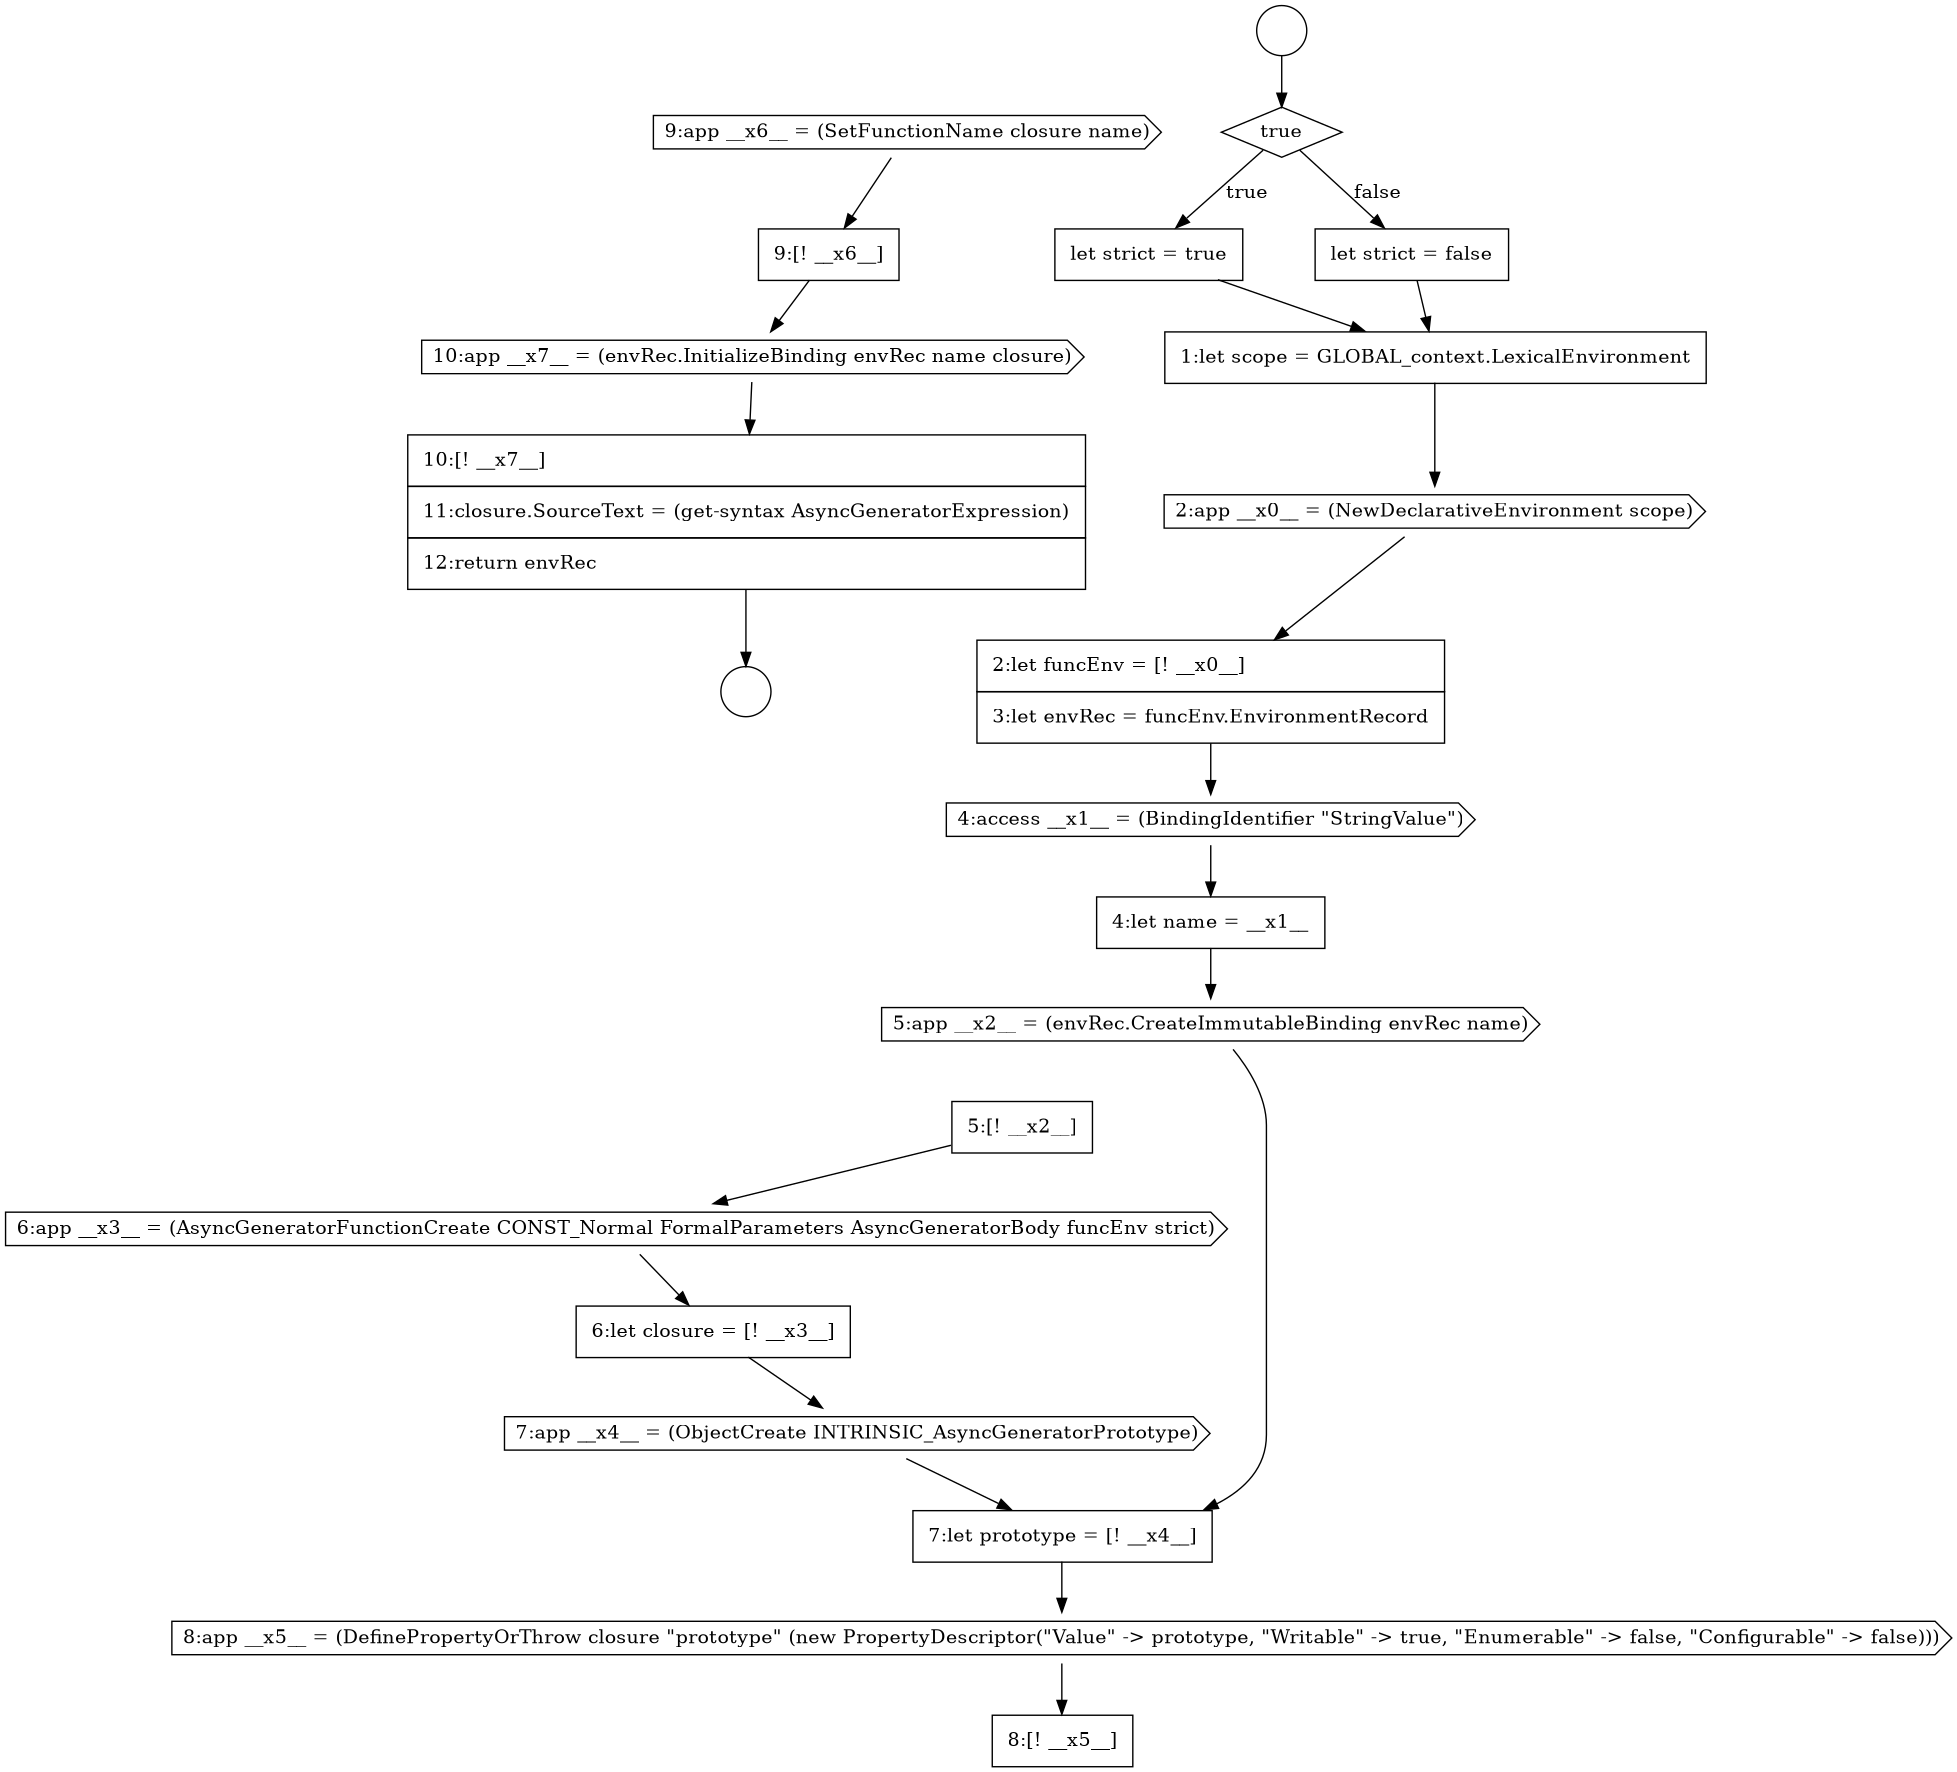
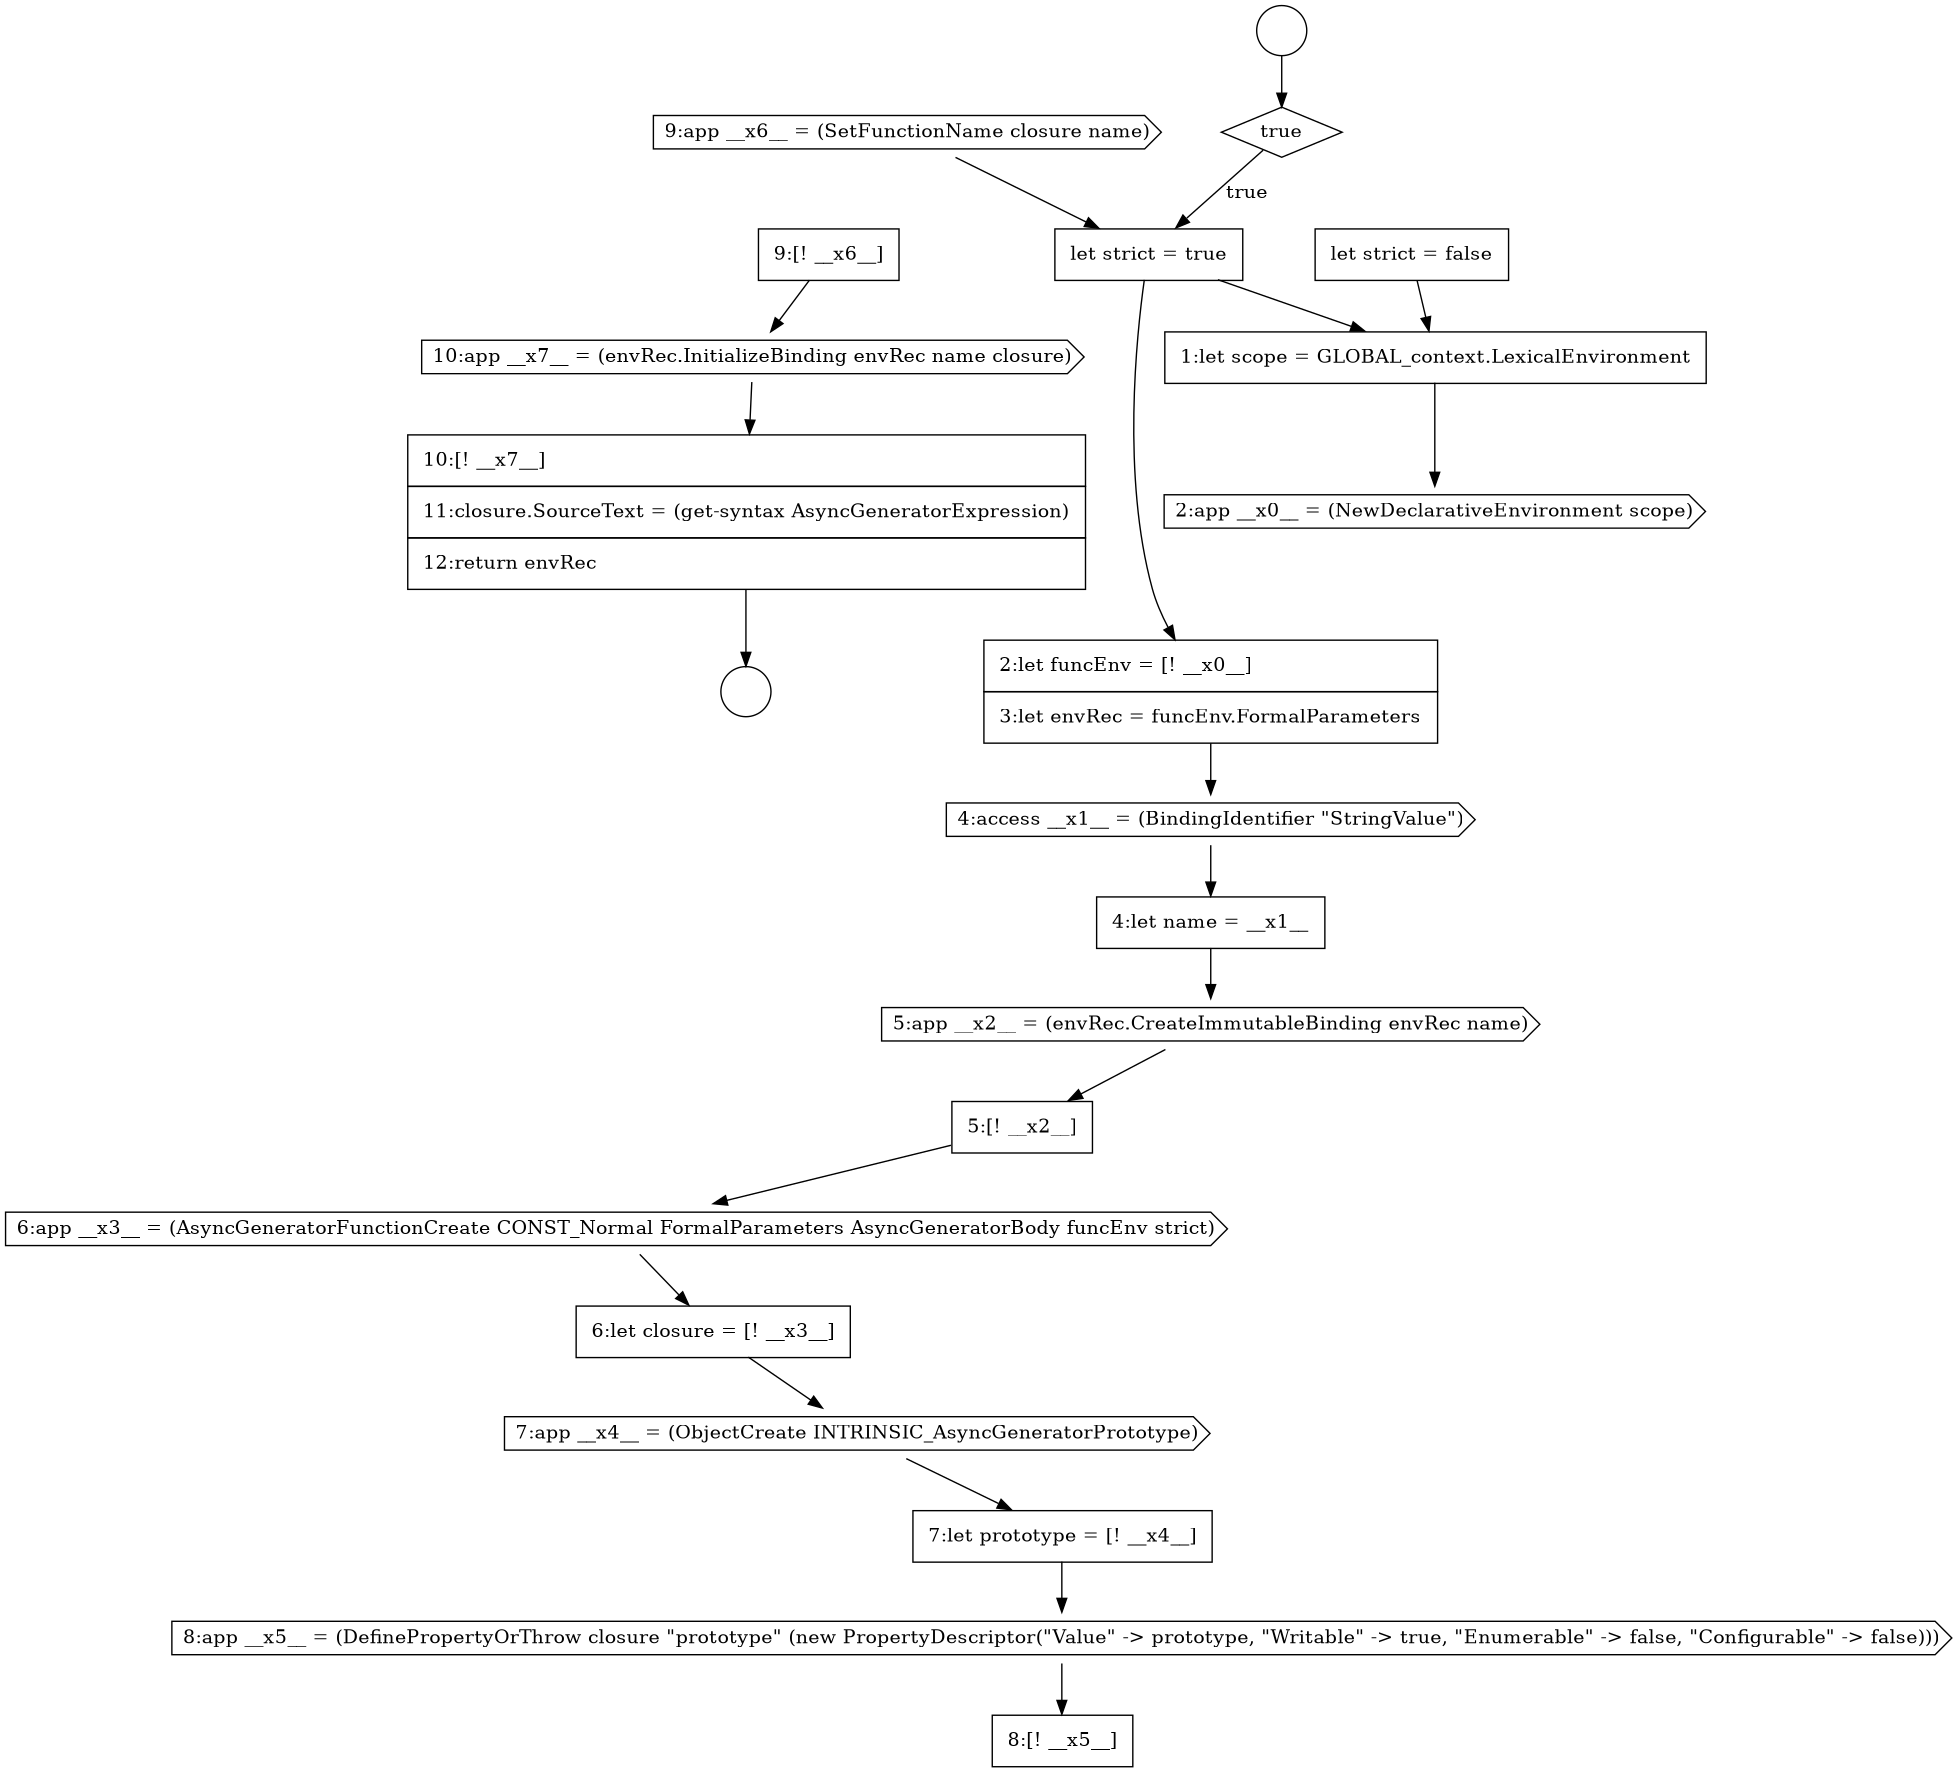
(1337, 184) -> none
(872, 187) -> (1021, 190)
(1345, 584) -> (1134, 456)
(1211, 717) -> (1211, 717)
(1266, 1283) -> (1123, 1072)
